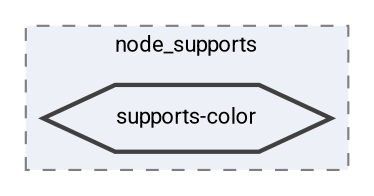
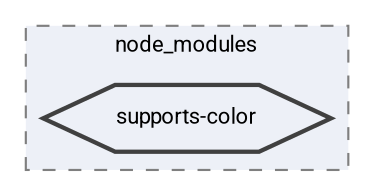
(187, 46) -> (187, 46)
